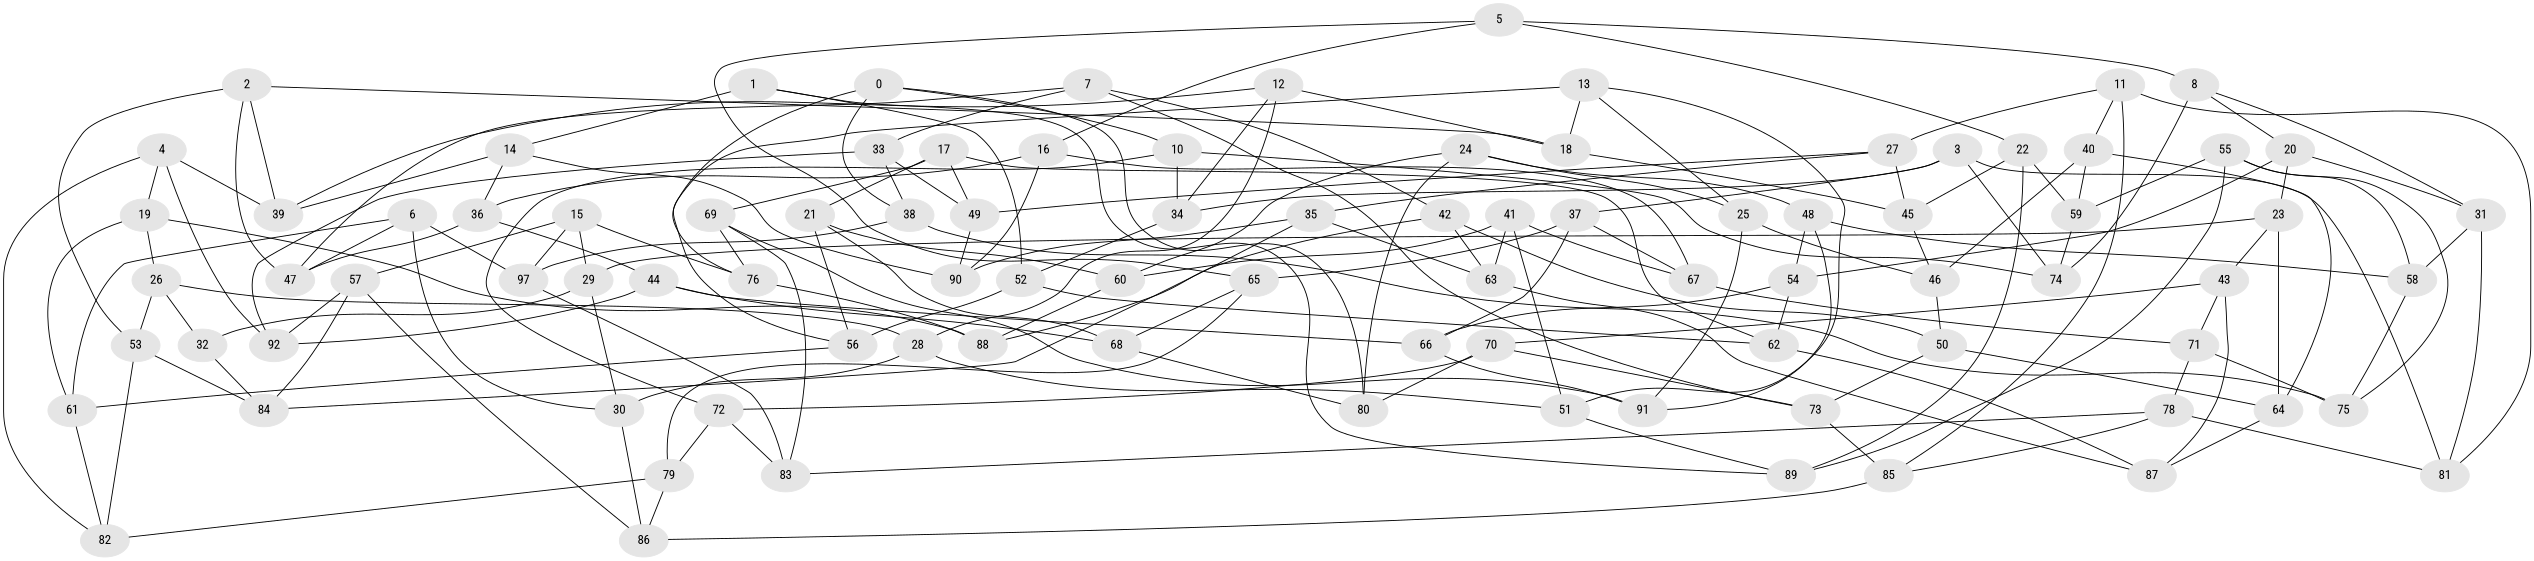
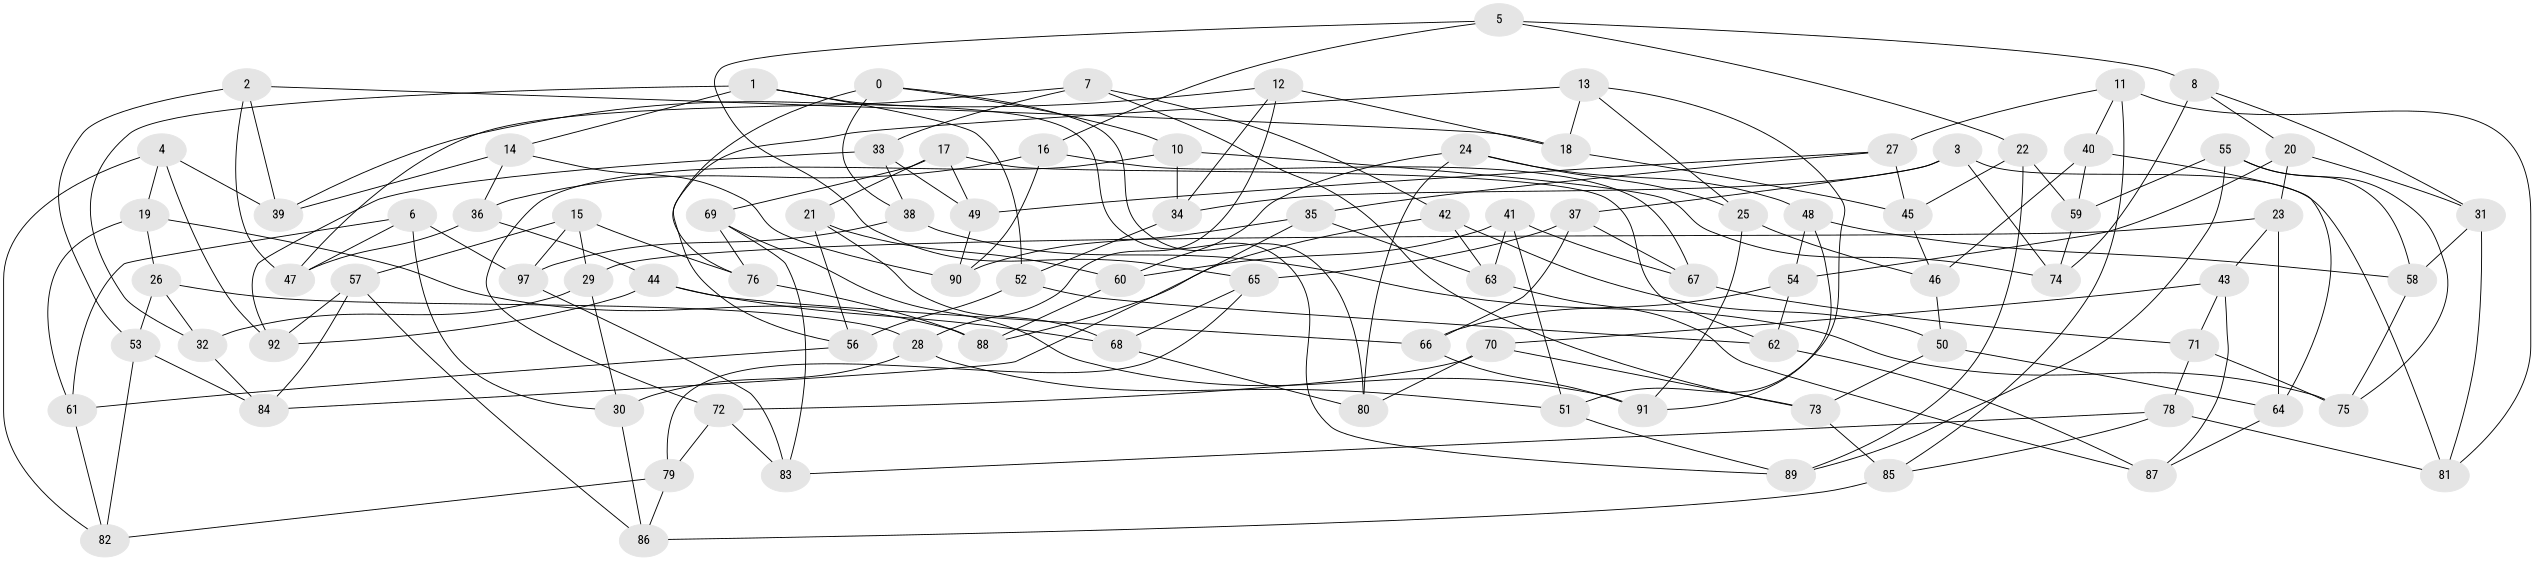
none -> (300, 103)
